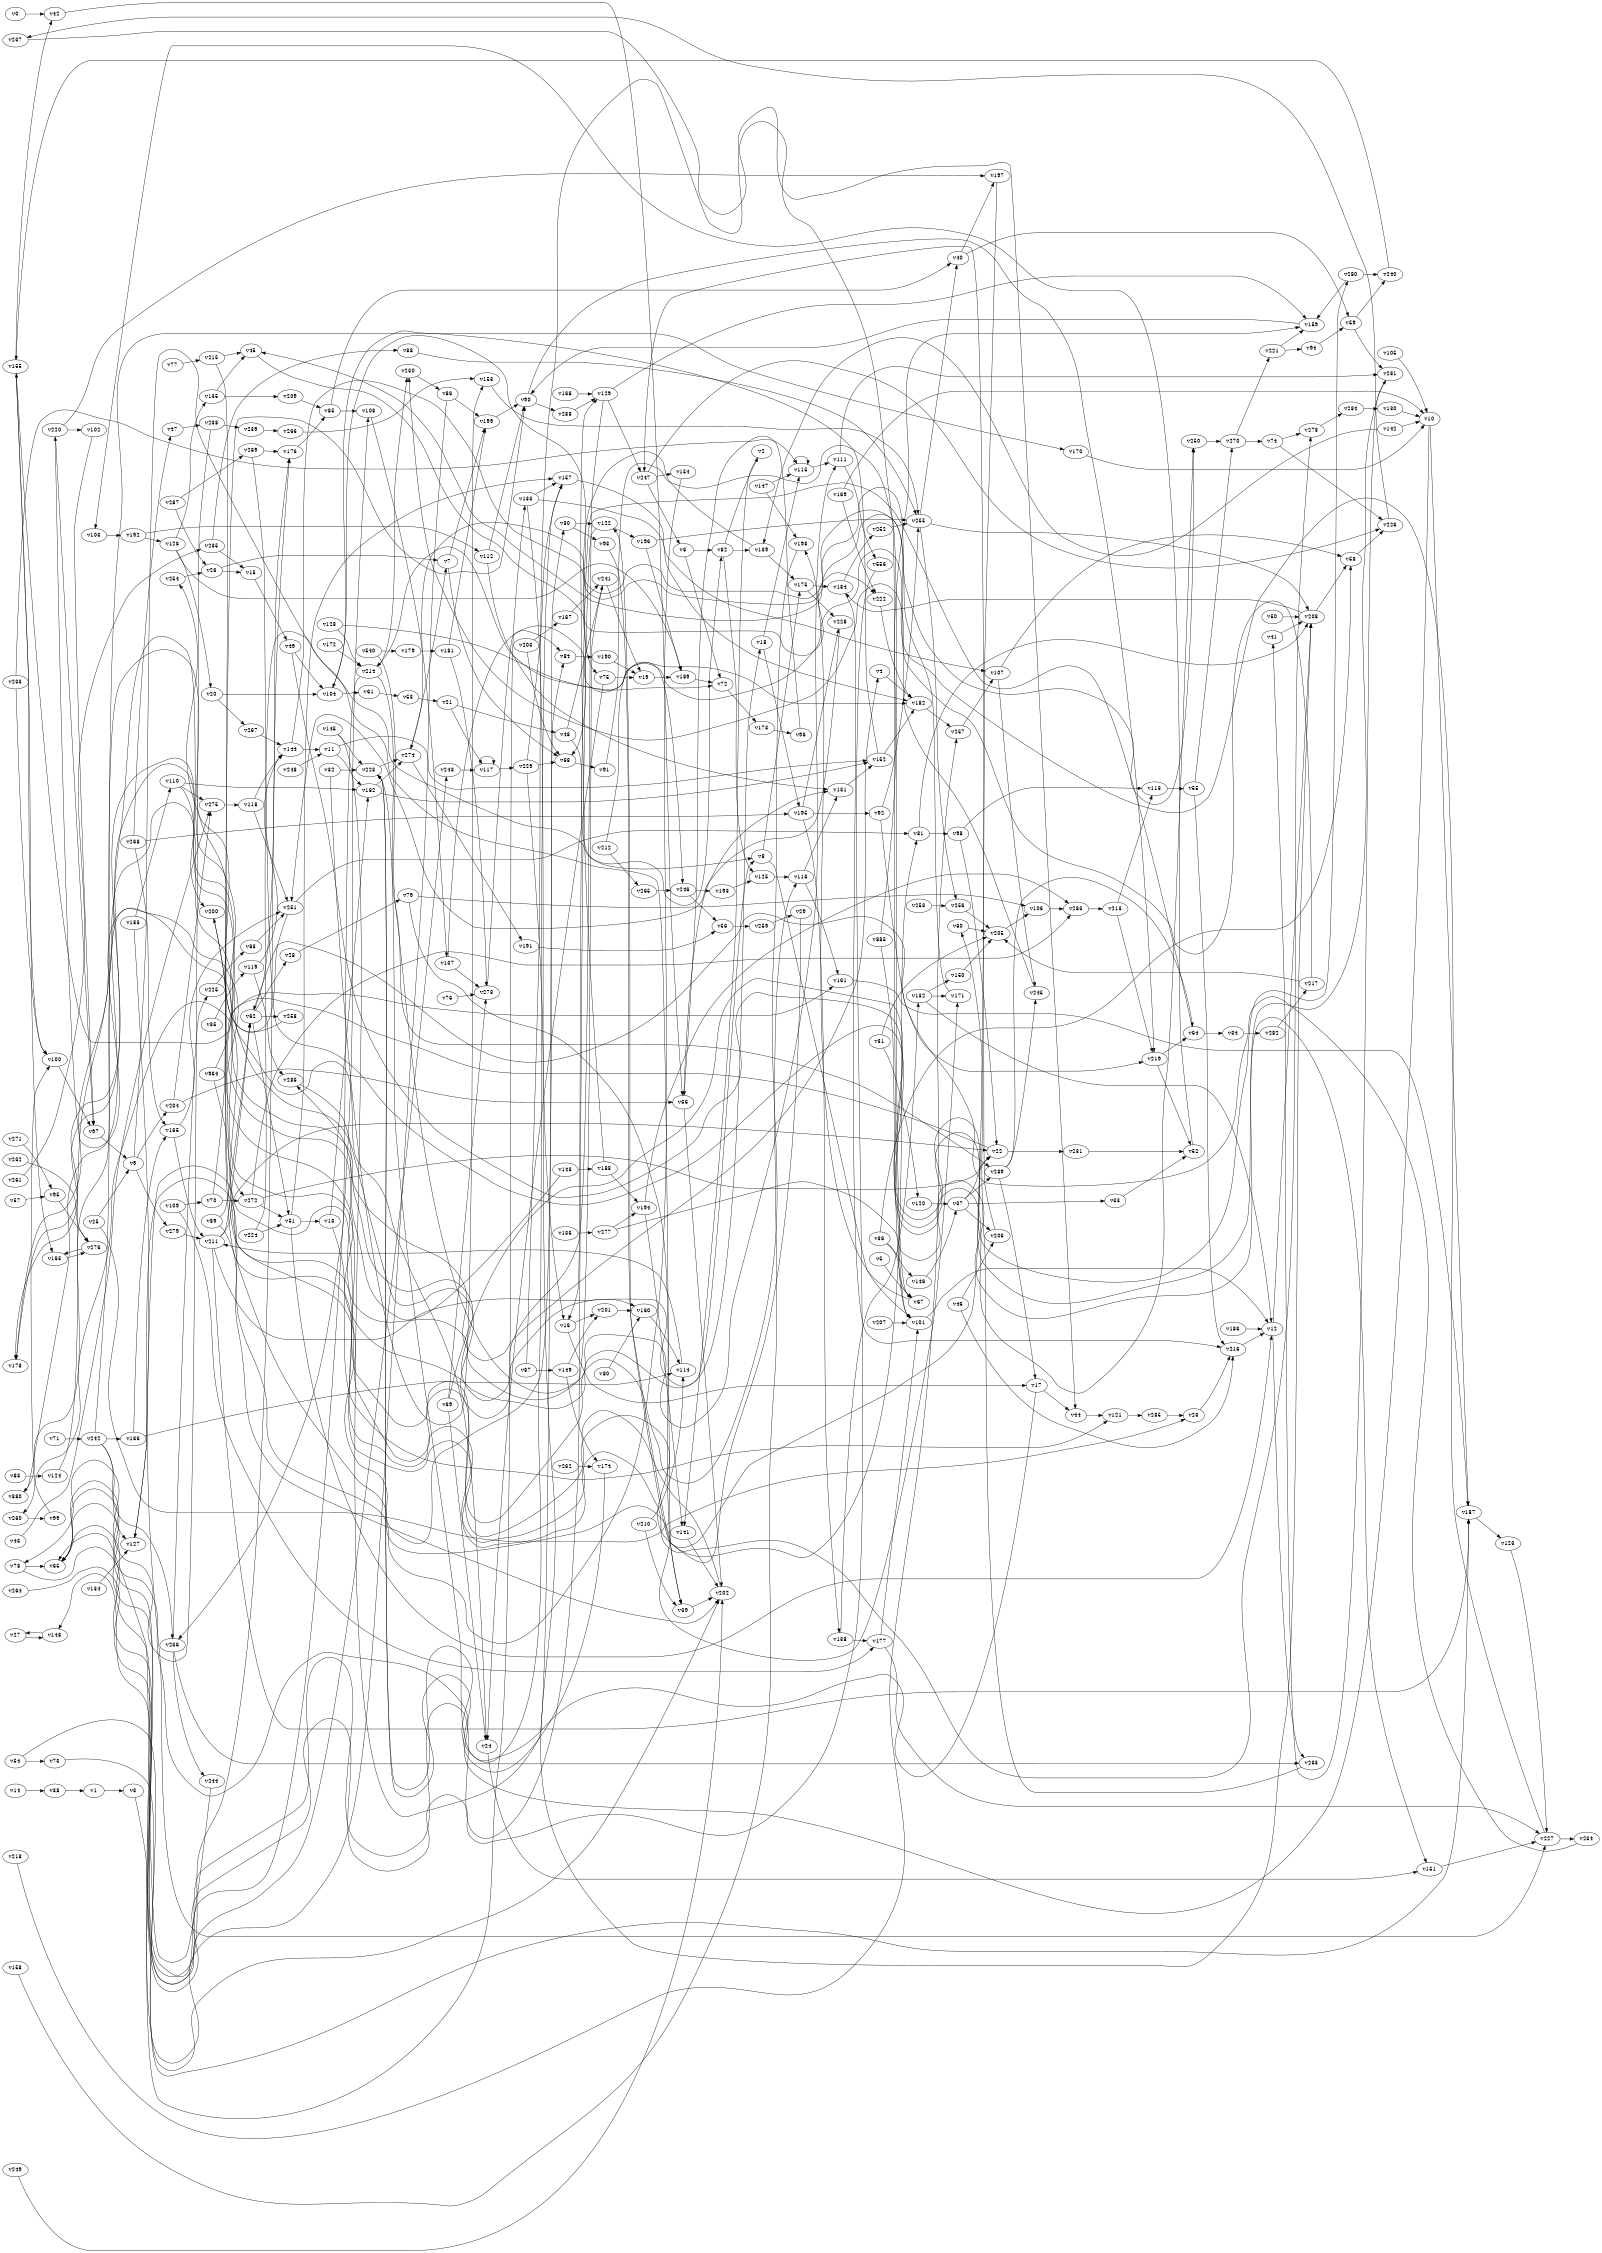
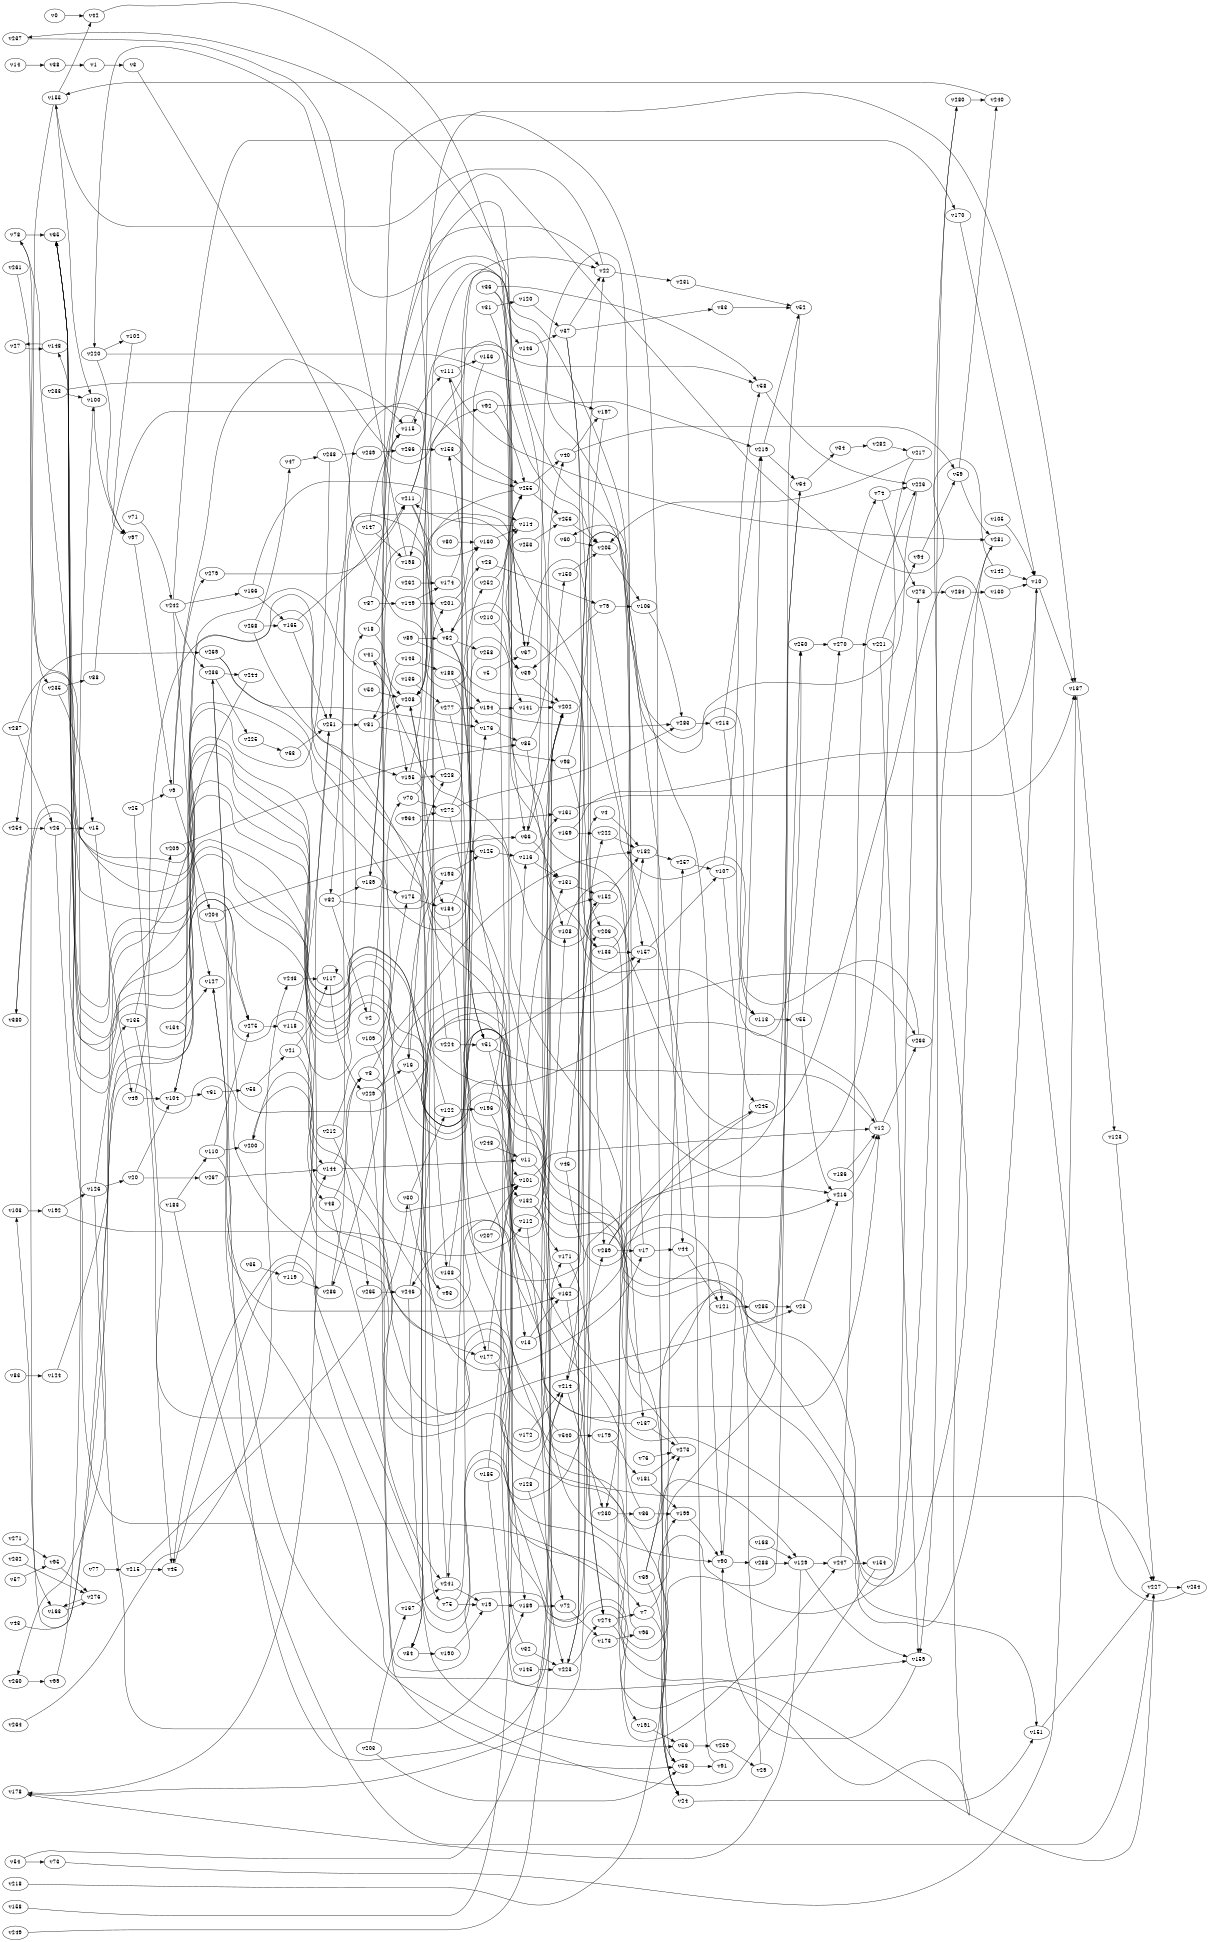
(683, 550) -> none
(880, 565) -> (487, 357)
(880, 940) -> (487, 1474)
(714, 1552) -> (514, 976)
